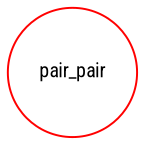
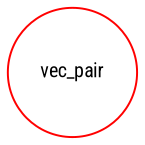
(72, 72) -> (72, 72)
